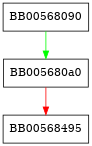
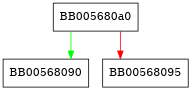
(46, 41) -> (71, 41)
(46, 129) -> (145, 73)
